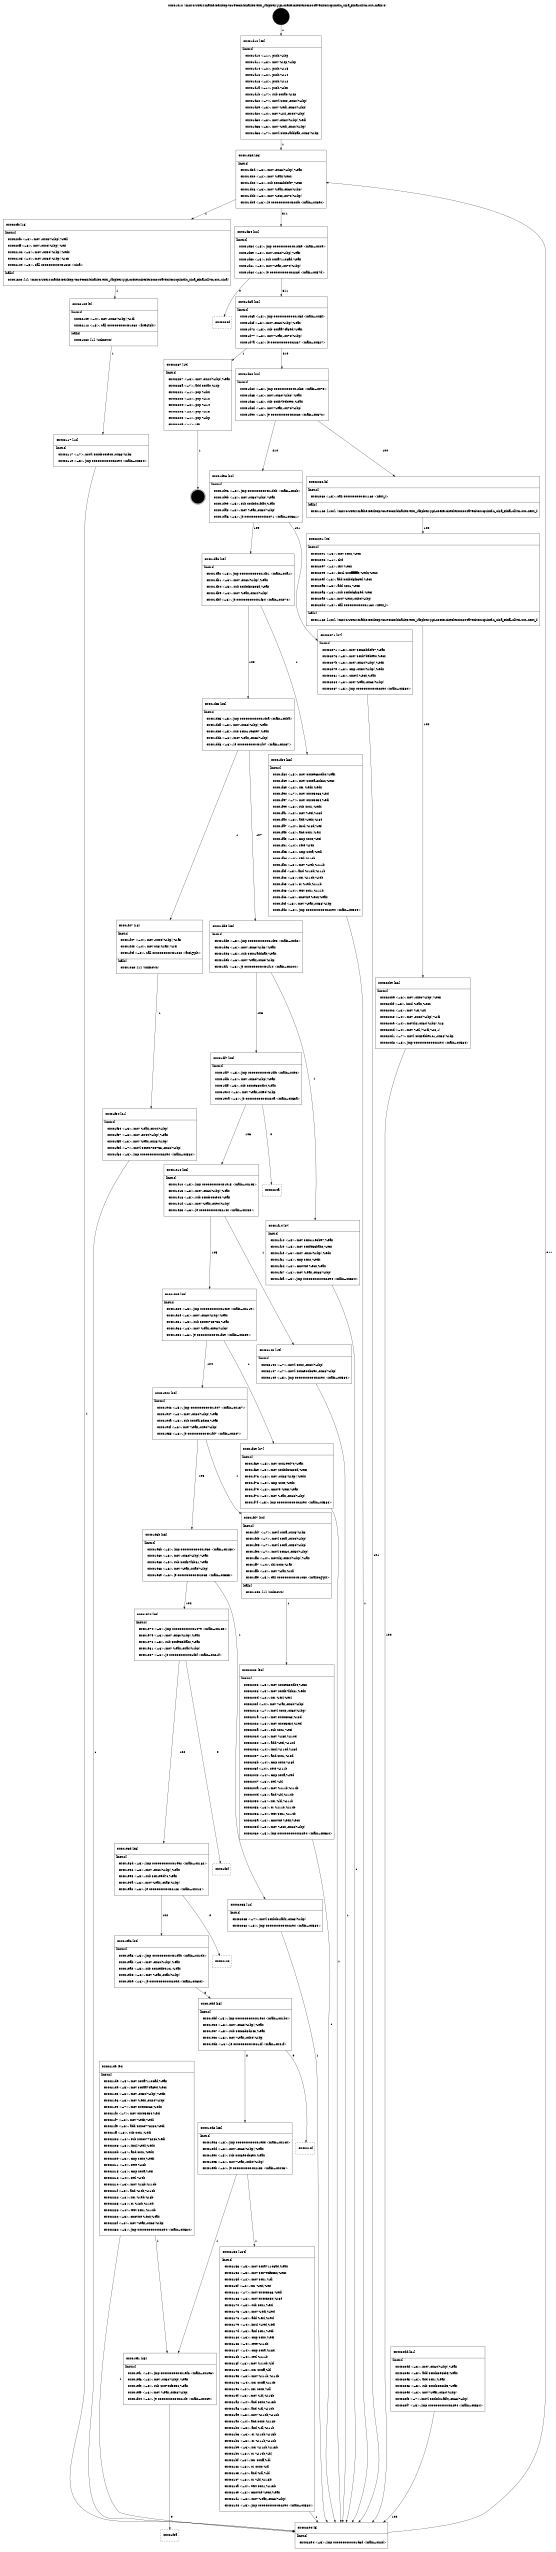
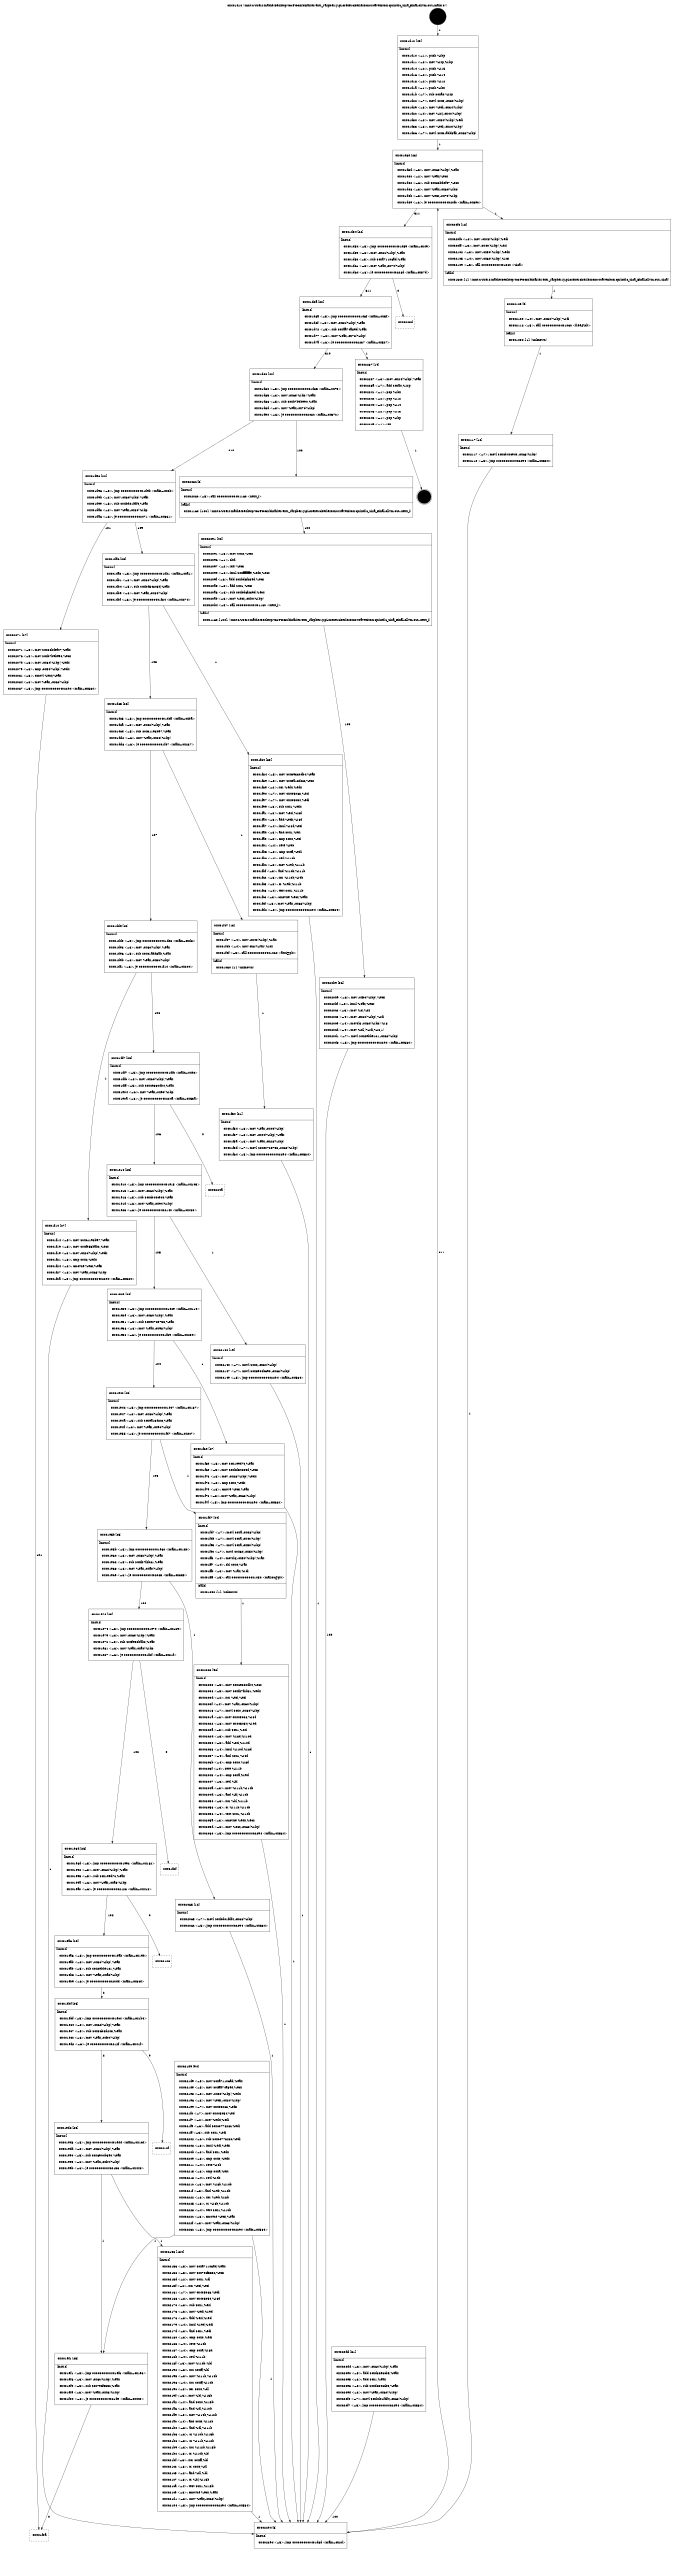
(372, 1610) -> (36, 1611)
